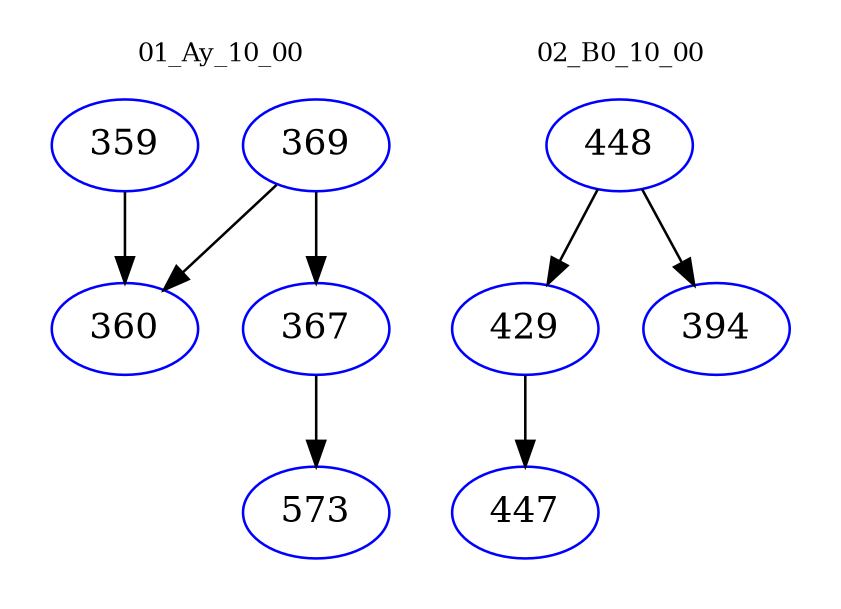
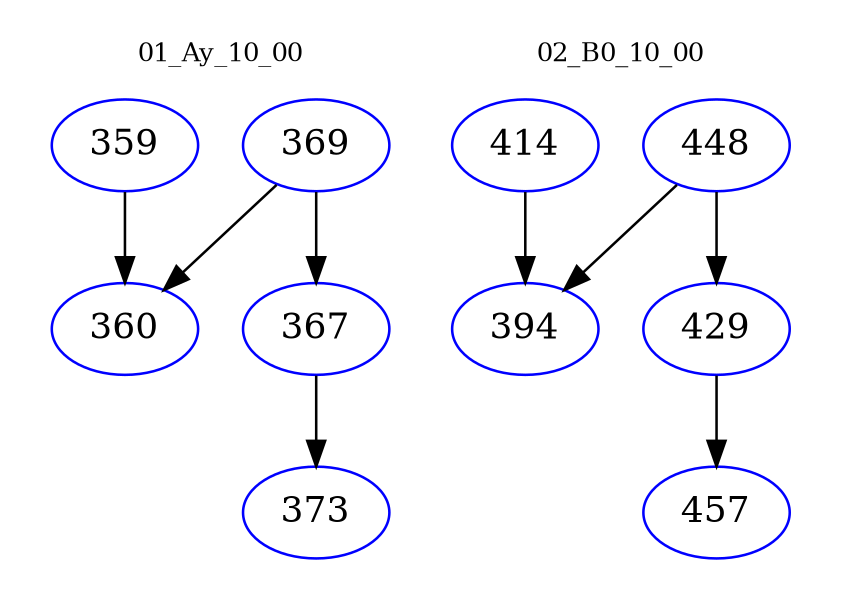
none -> (525, 145)
(316, 513) -> (316, 513)
(525, 513) -> (717, 513)
